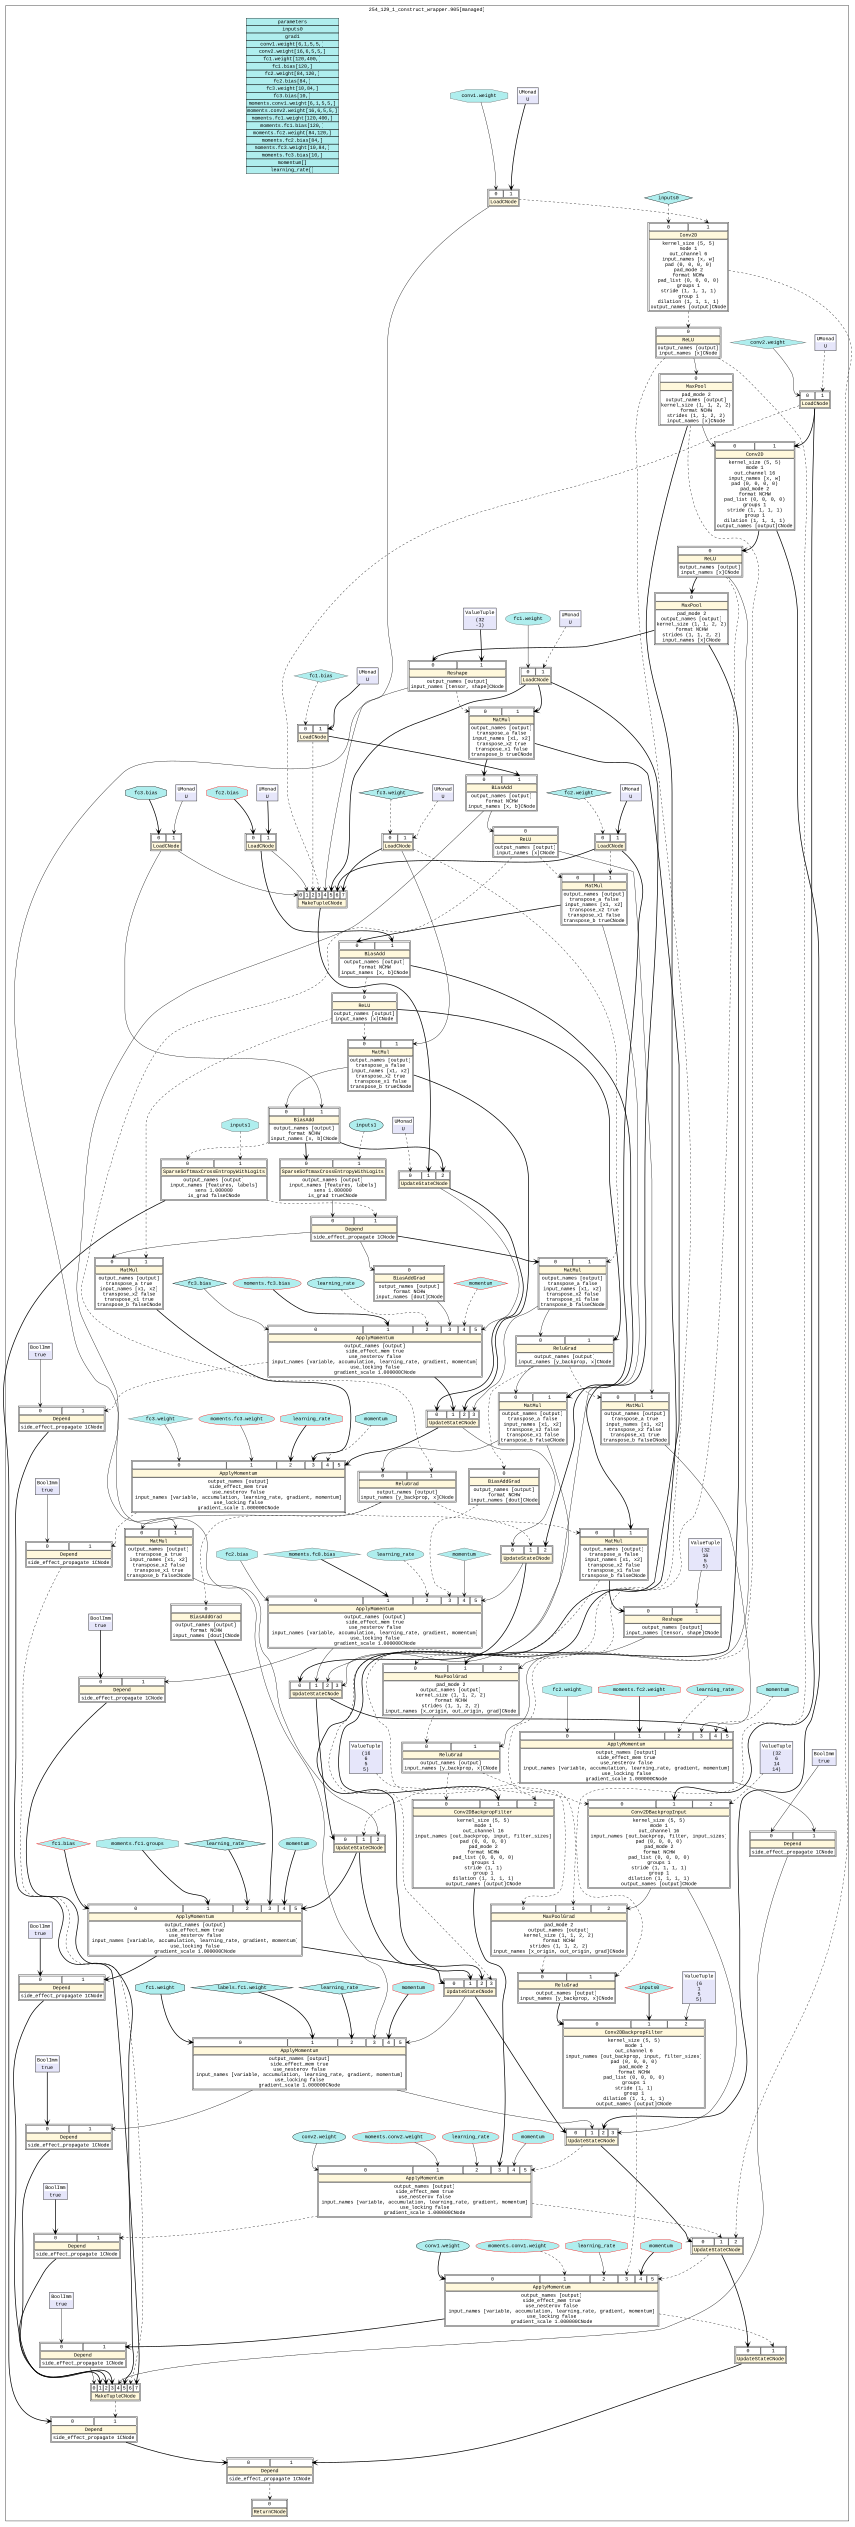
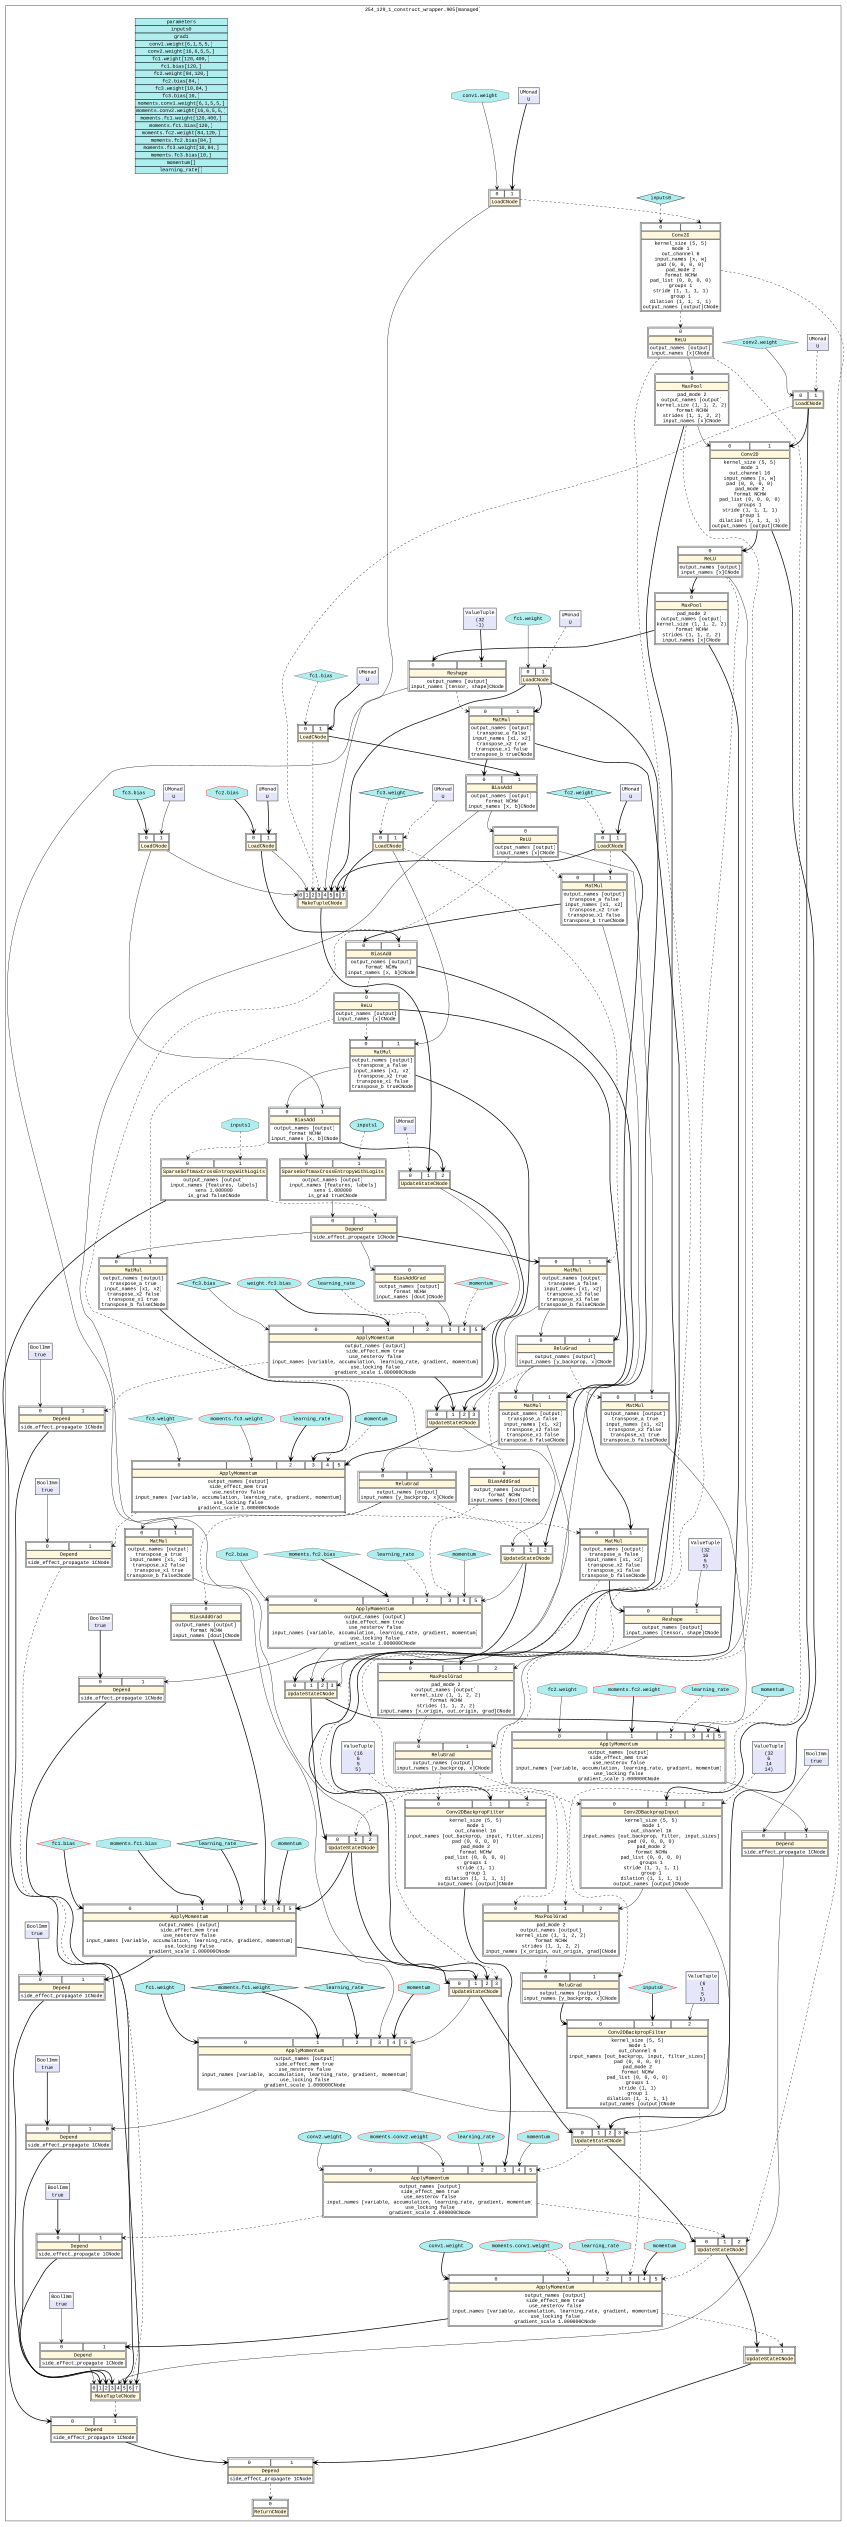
(267, 1283) -> (269, 1283)
(312, 1554) -> (312, 1554)
(138, 1844) -> (134, 1844)
(242, 1988) -> (244, 1988)
